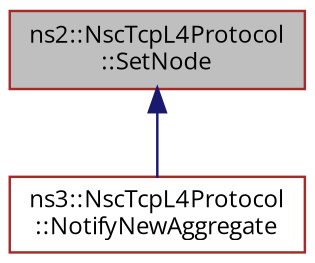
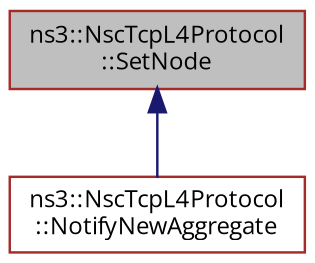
(157, 50) -> (157, 50)
